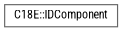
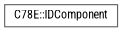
(61, 16) -> (61, 16)
